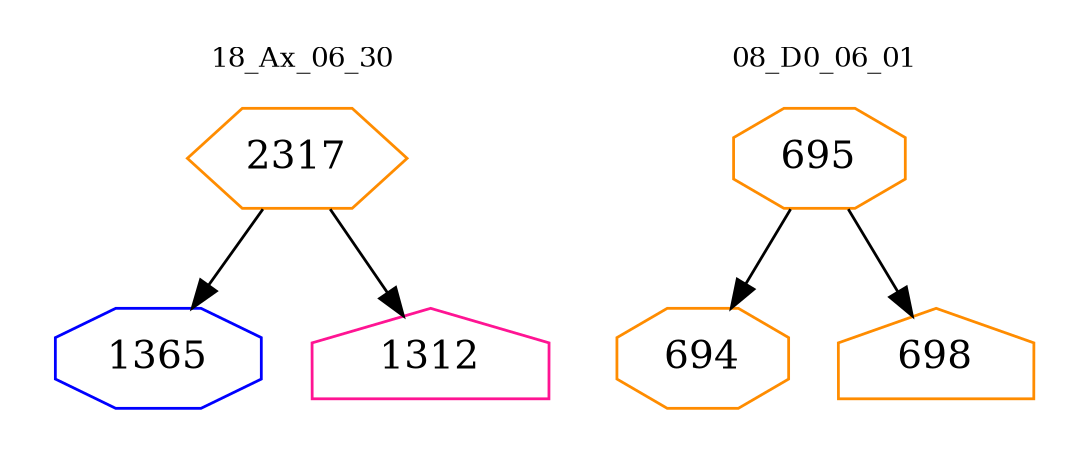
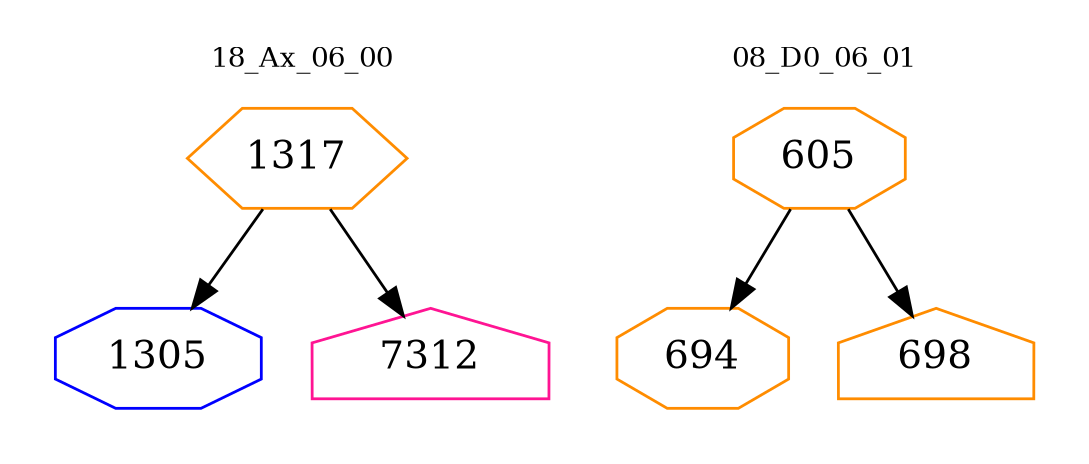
(303, 60) -> (303, 60)
(297, 158) -> (297, 158)
(819, 158) -> (819, 158)
(158, 358) -> (158, 358)
(431, 358) -> (431, 358)
